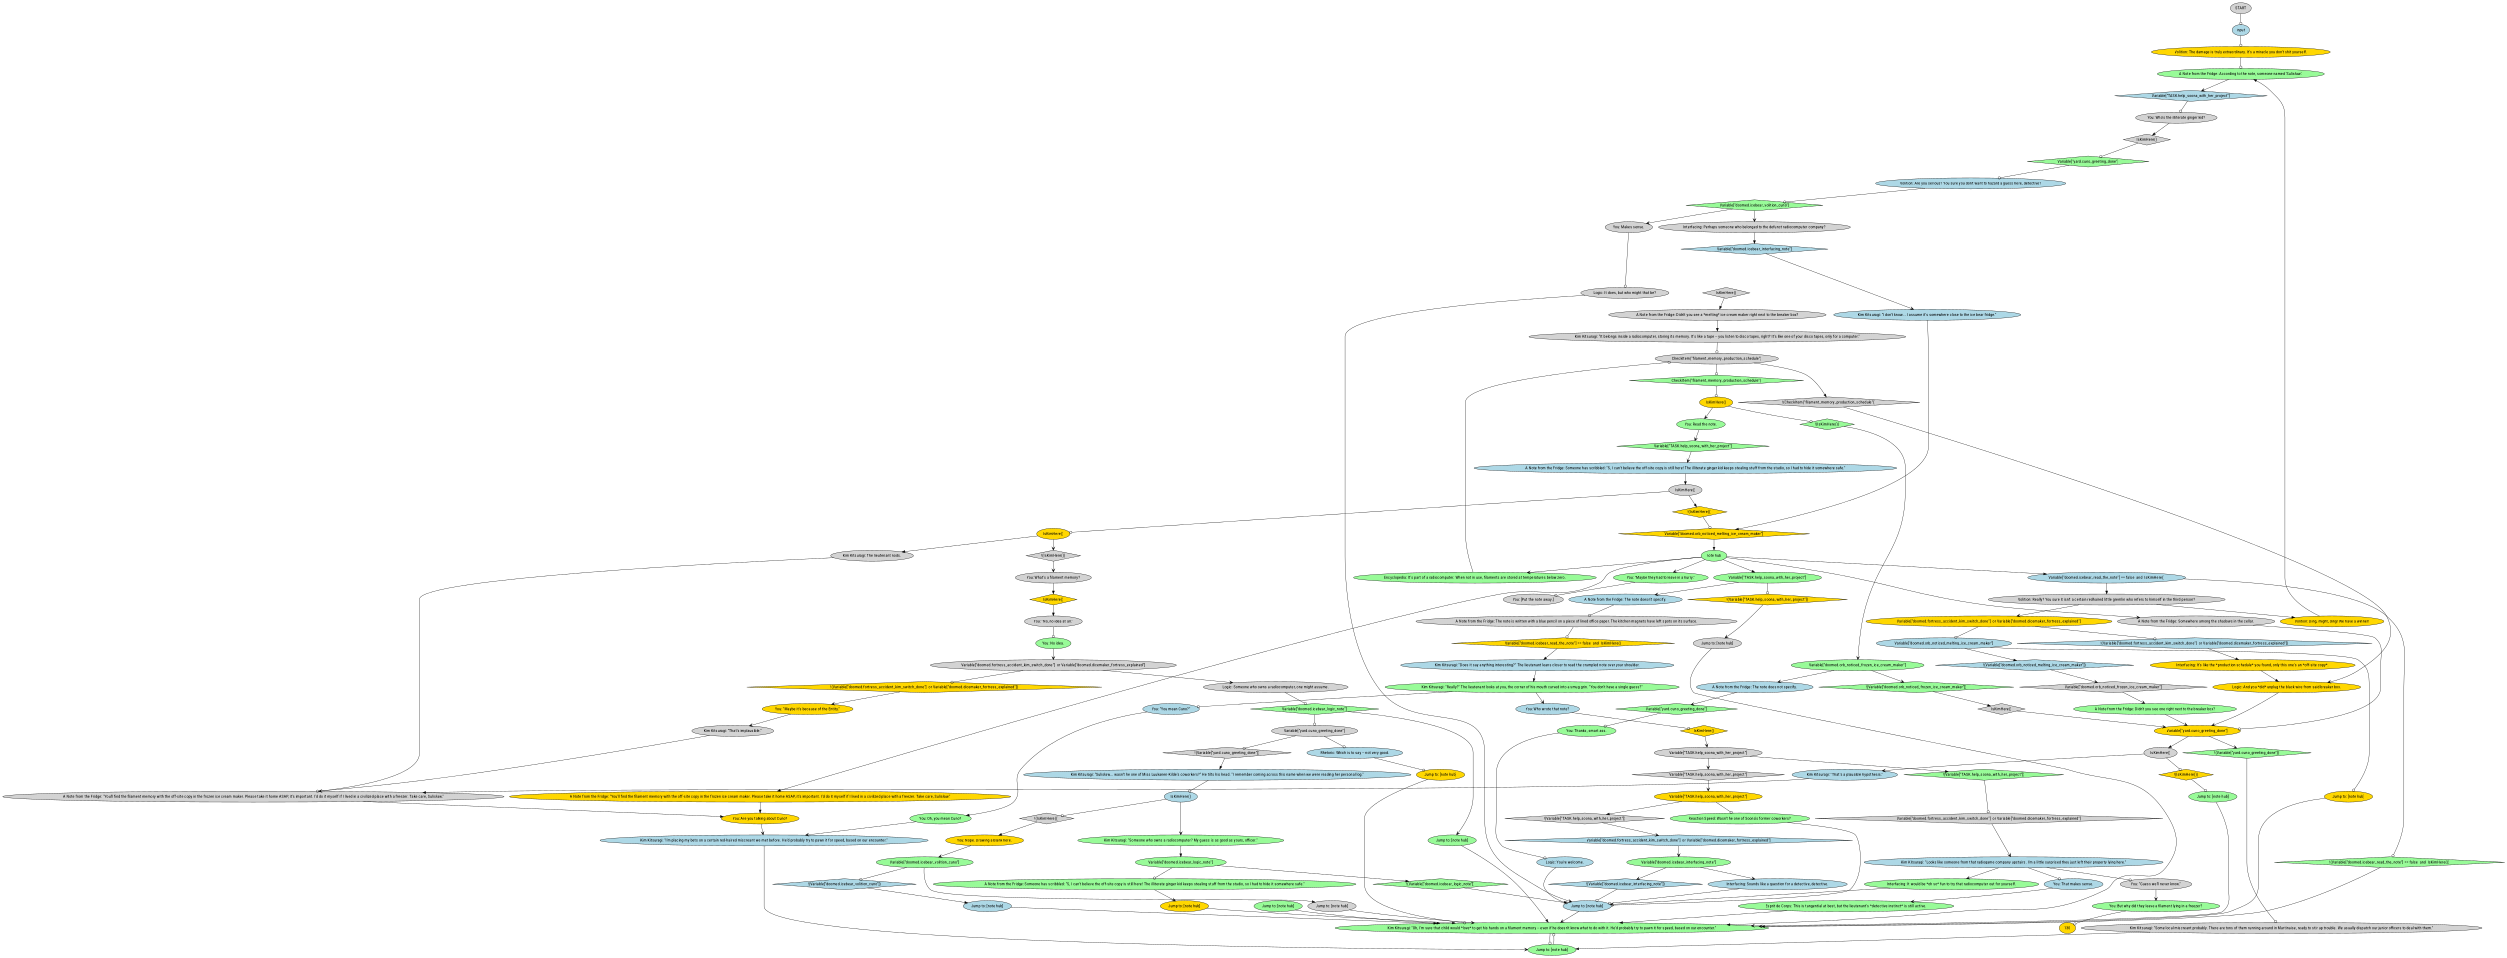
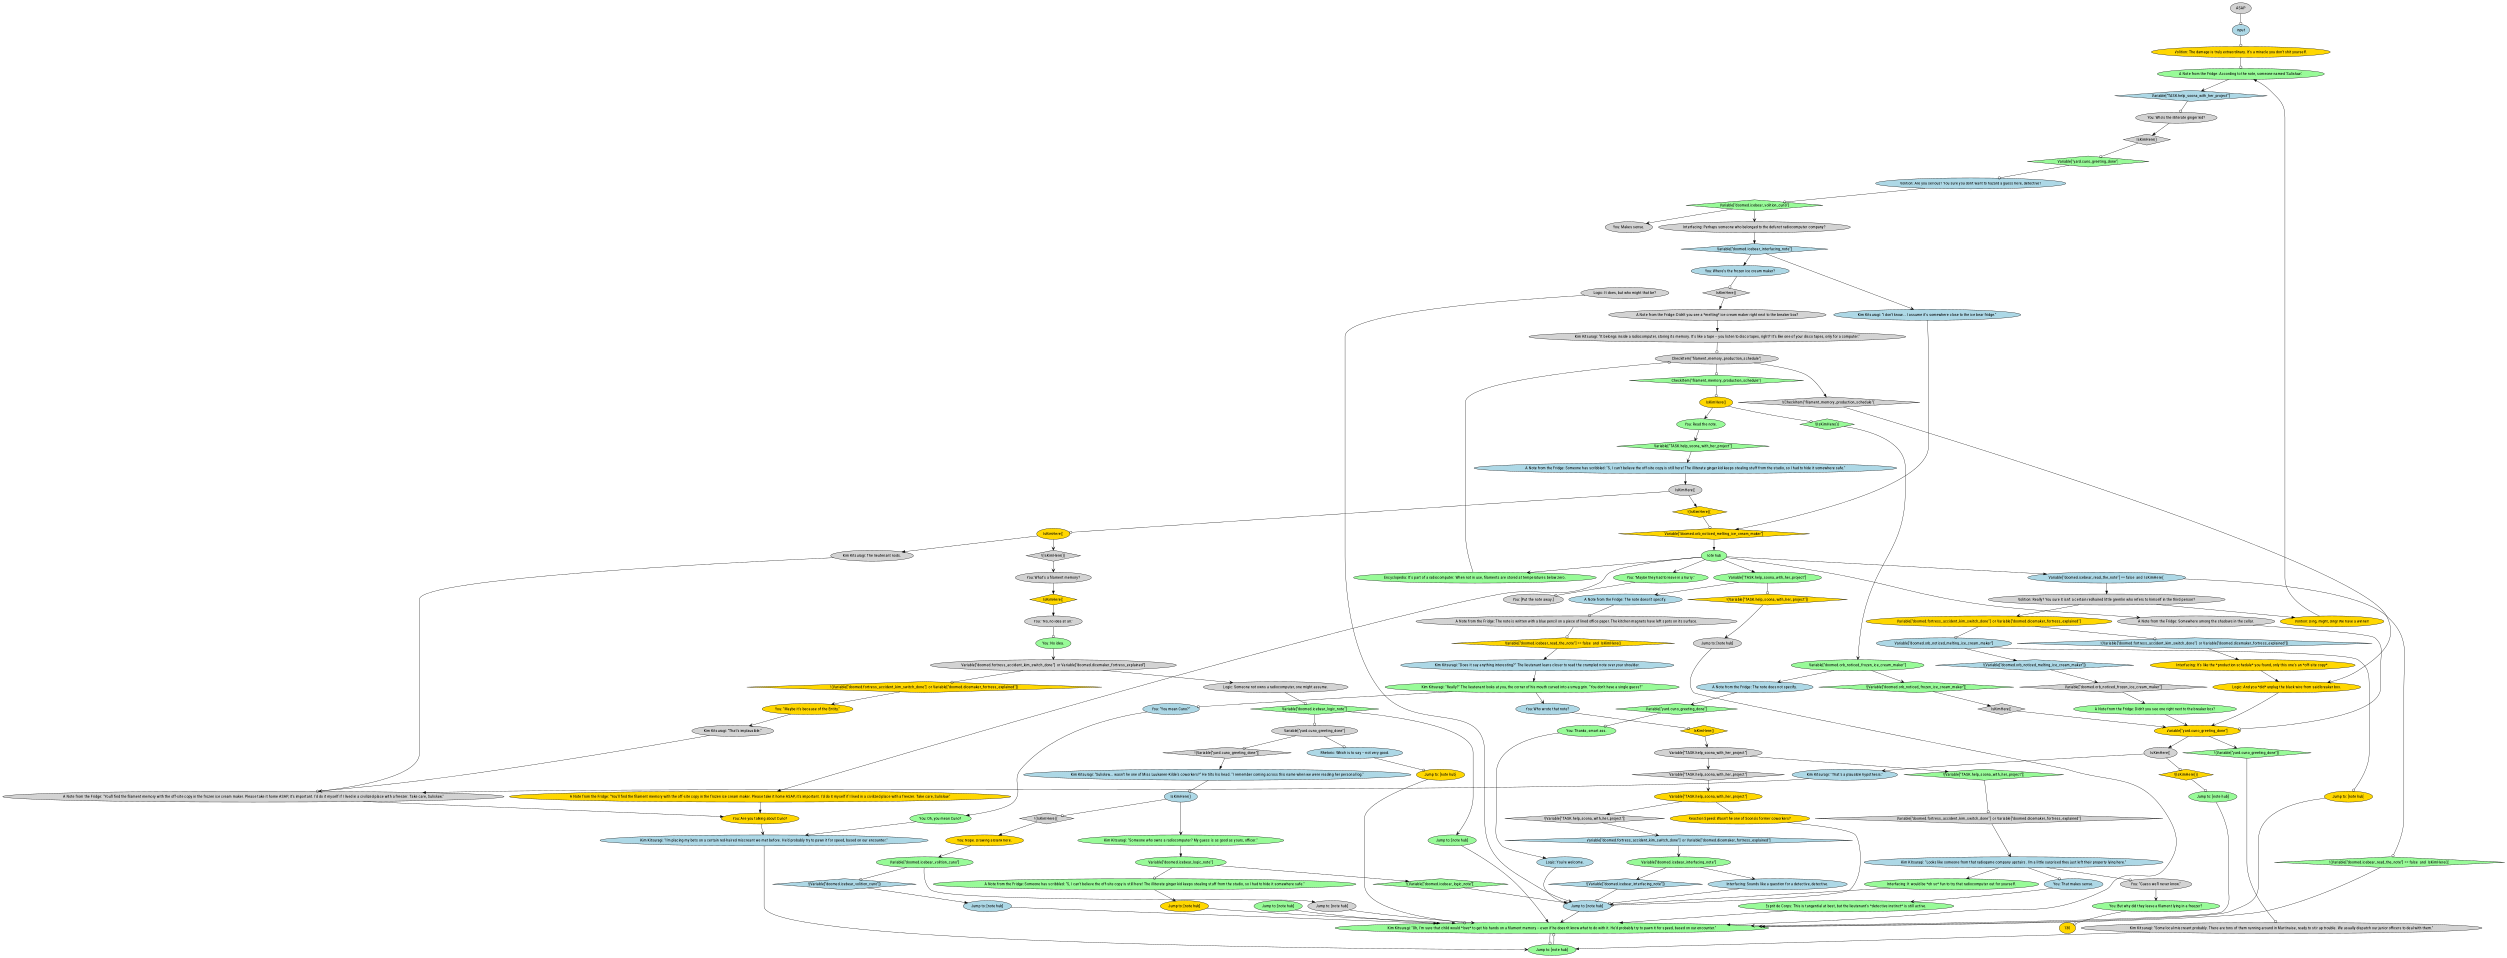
(2241, 8) -> (2241, 8)
(1627, 259) -> none
none -> (1740, 271)
(1276, 687) -> (1276, 687)
(1496, 792) -> (1496, 792)
(1740, 819) -> (1740, 819)
